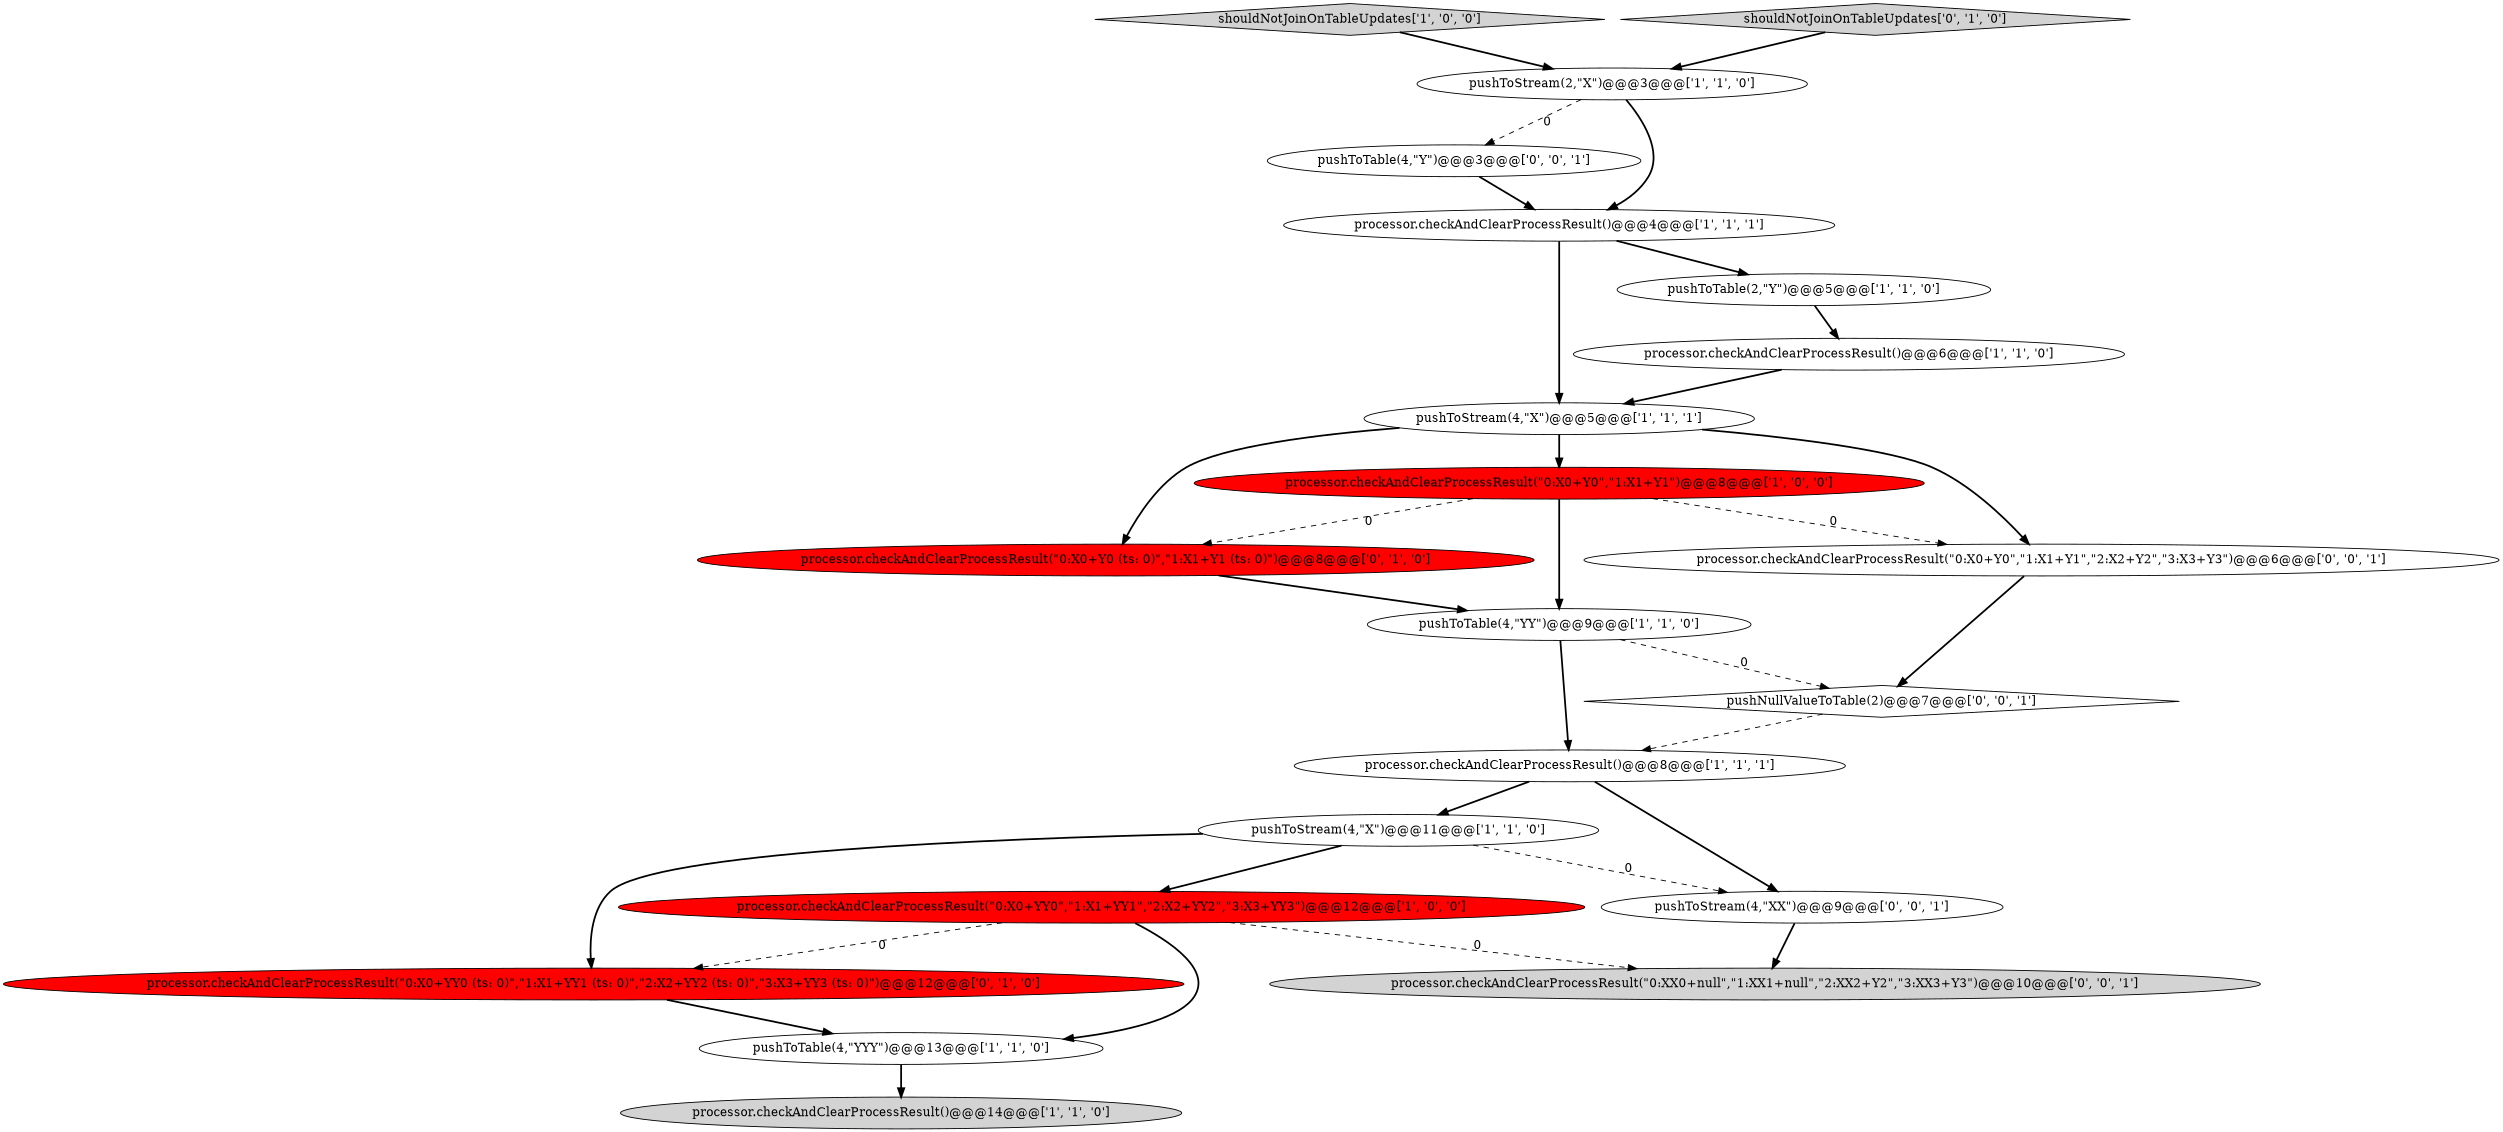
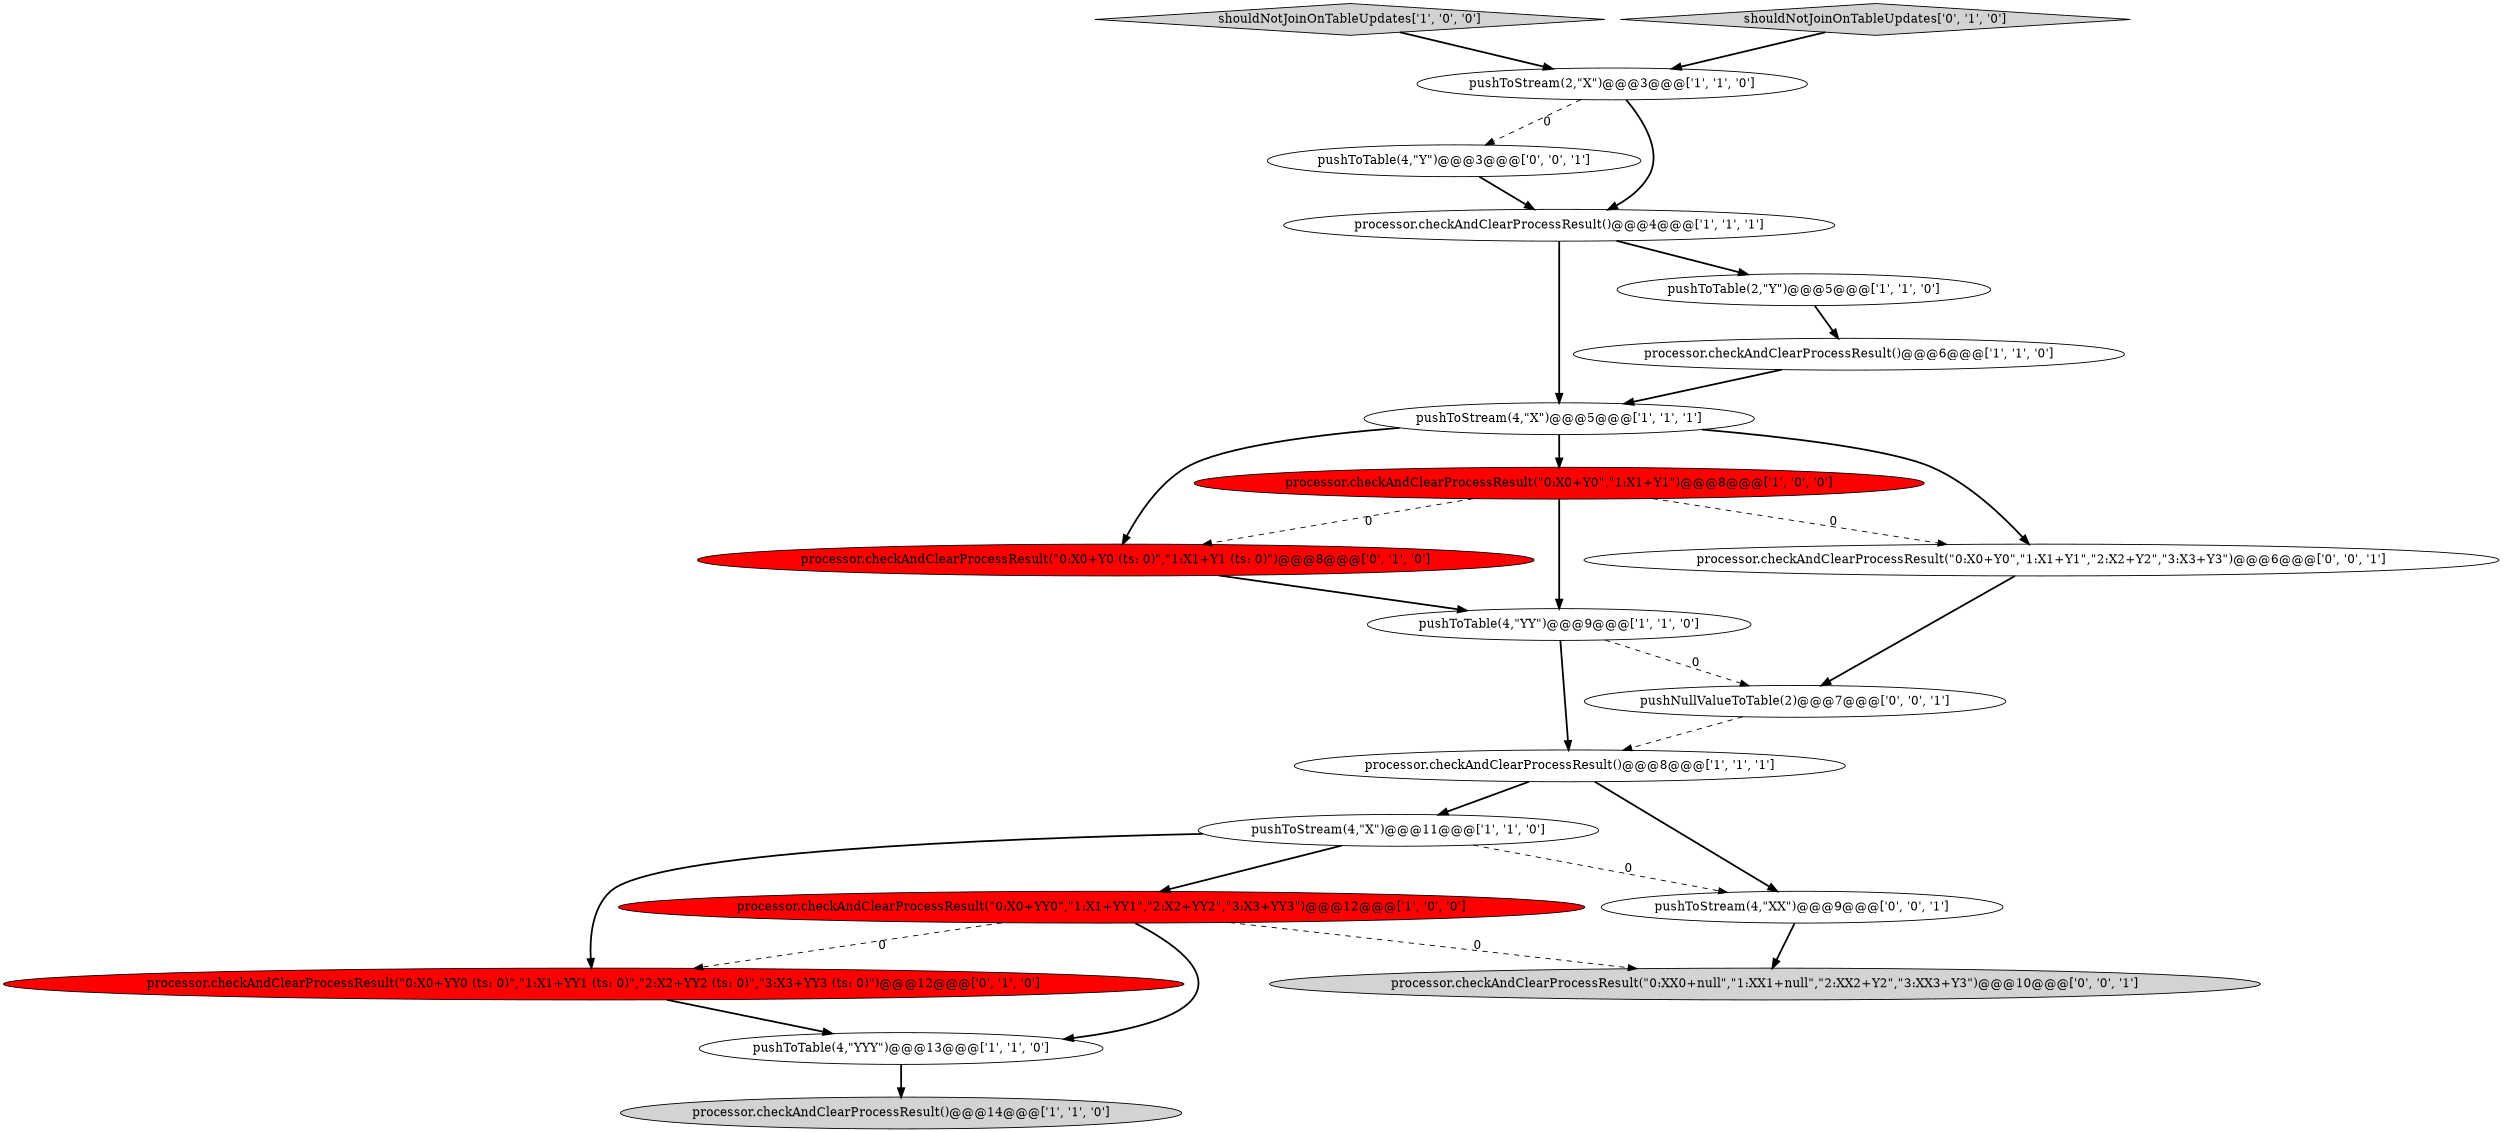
(1882, 701) -> (1795, 701)
